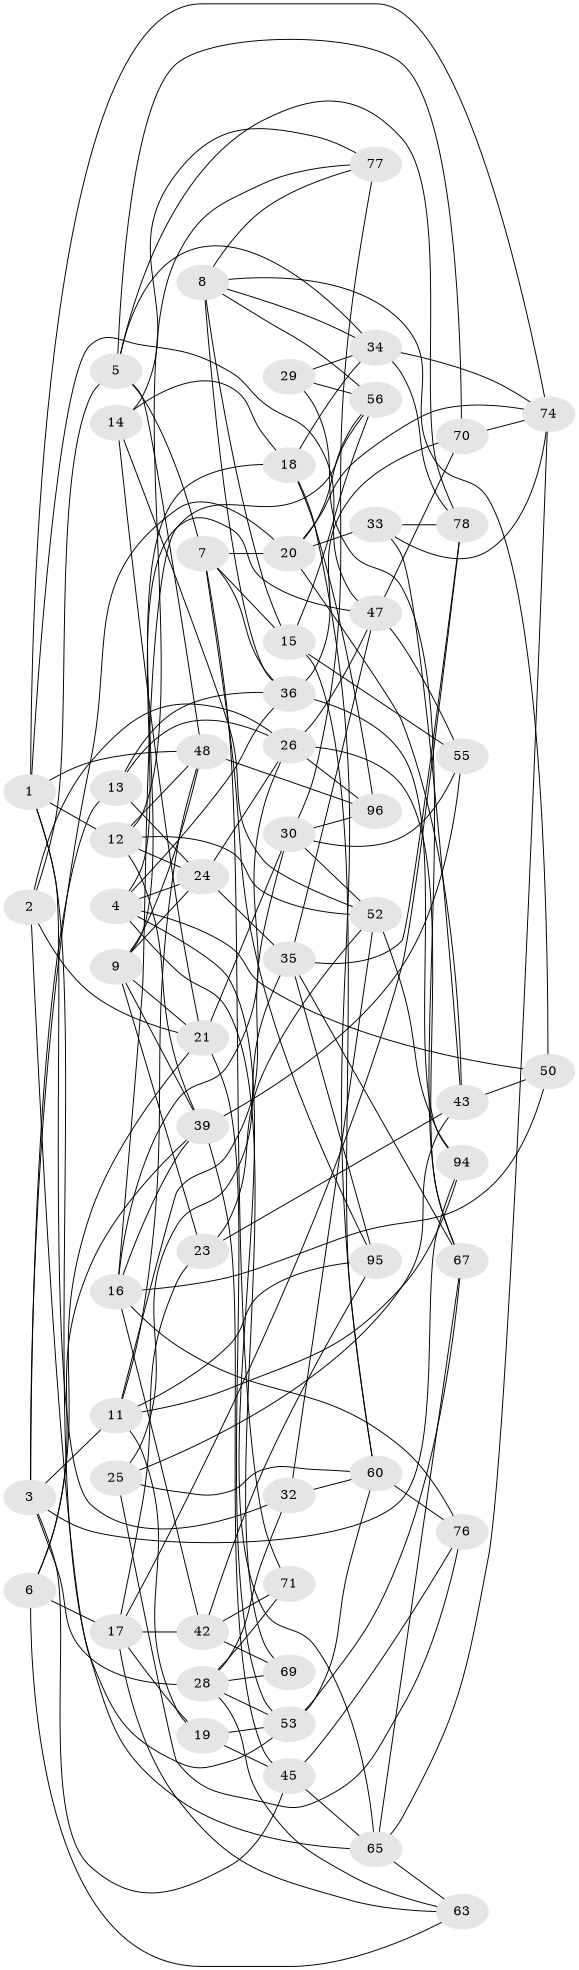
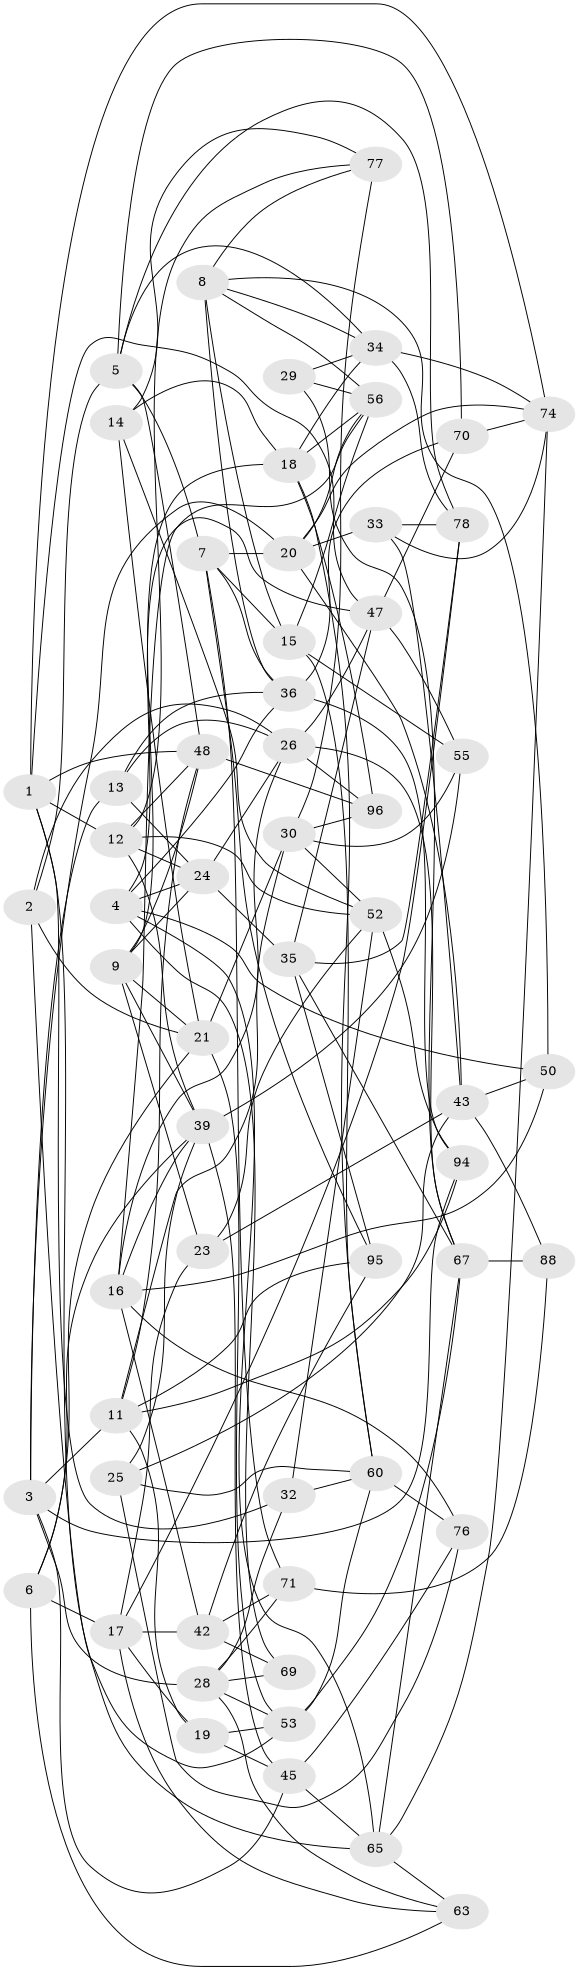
none -> (333, 432)
(180, 1221) -> (165, 1296)
none -> (549, 1261)
